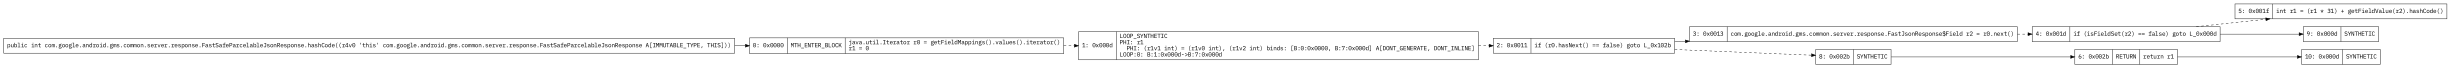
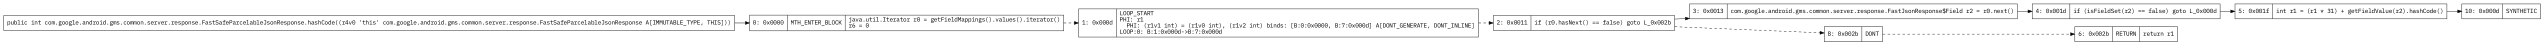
(2231, 23) -> (2225, 11)
(2023, 34) -> (2023, 11)
(2341, 34) -> none
(1144, 36) -> (1137, 13)
(1603, 46) -> (1603, 23)
(859, 49) -> (859, 26)
(1872, 57) -> (1872, 34)
(1981, 57) -> (1977, 34)
(2237, 57) -> (2452, 11)
